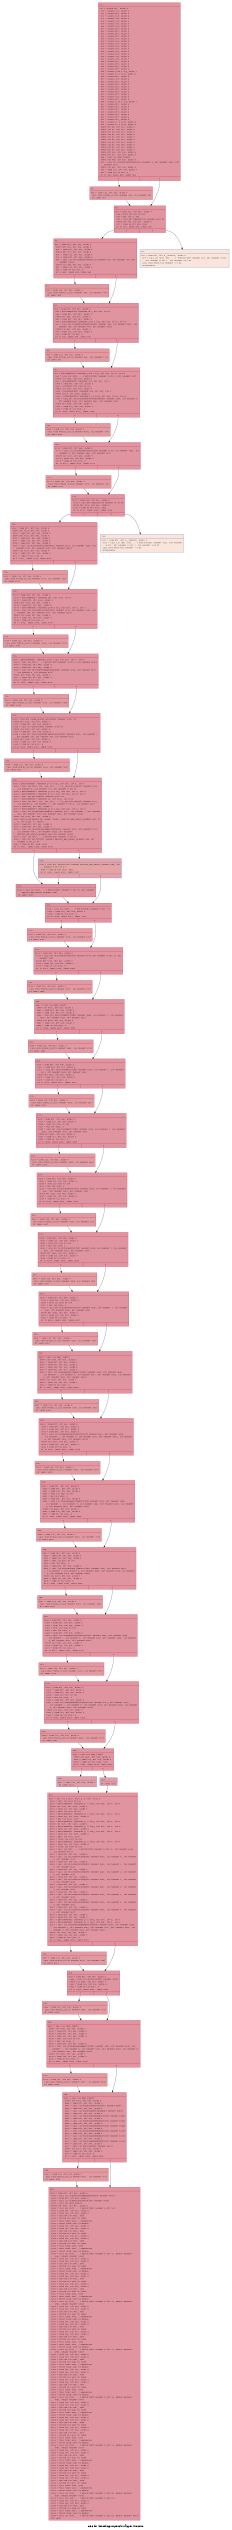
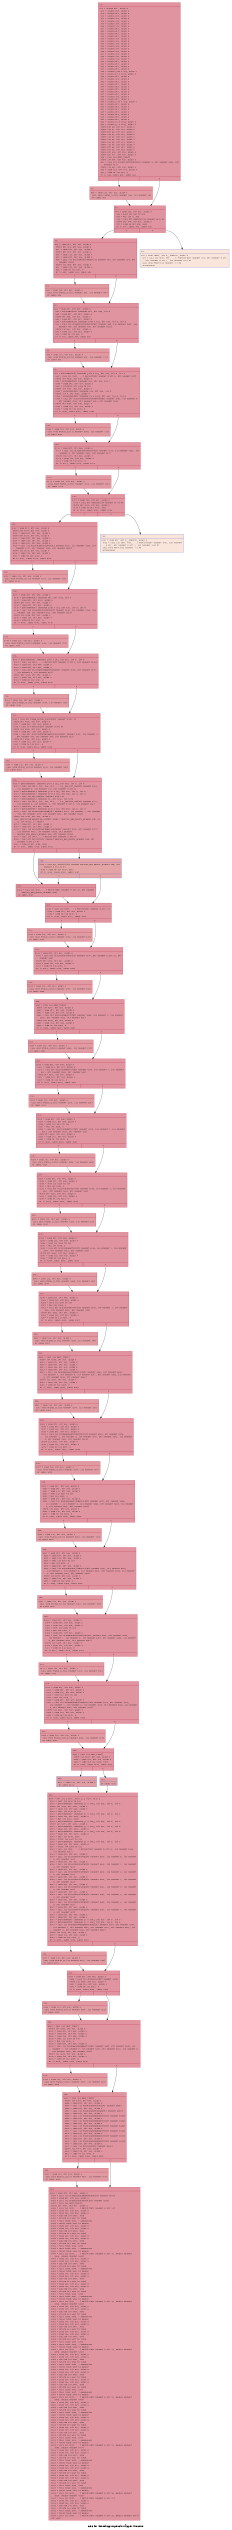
(164, 255) -> (165, 255)
